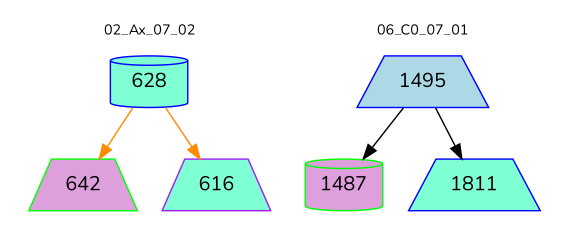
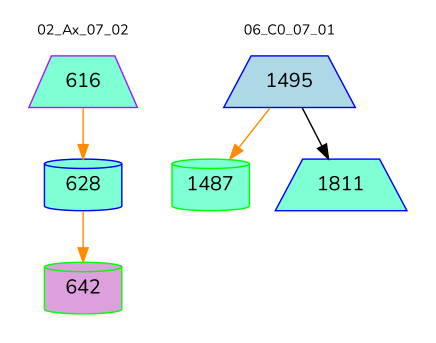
(179, 127) -> (83, 126)
(388, 128) -> (255, 128)
(83, 185) -> (83, 288)
(344, 185) -> (211, 185)
